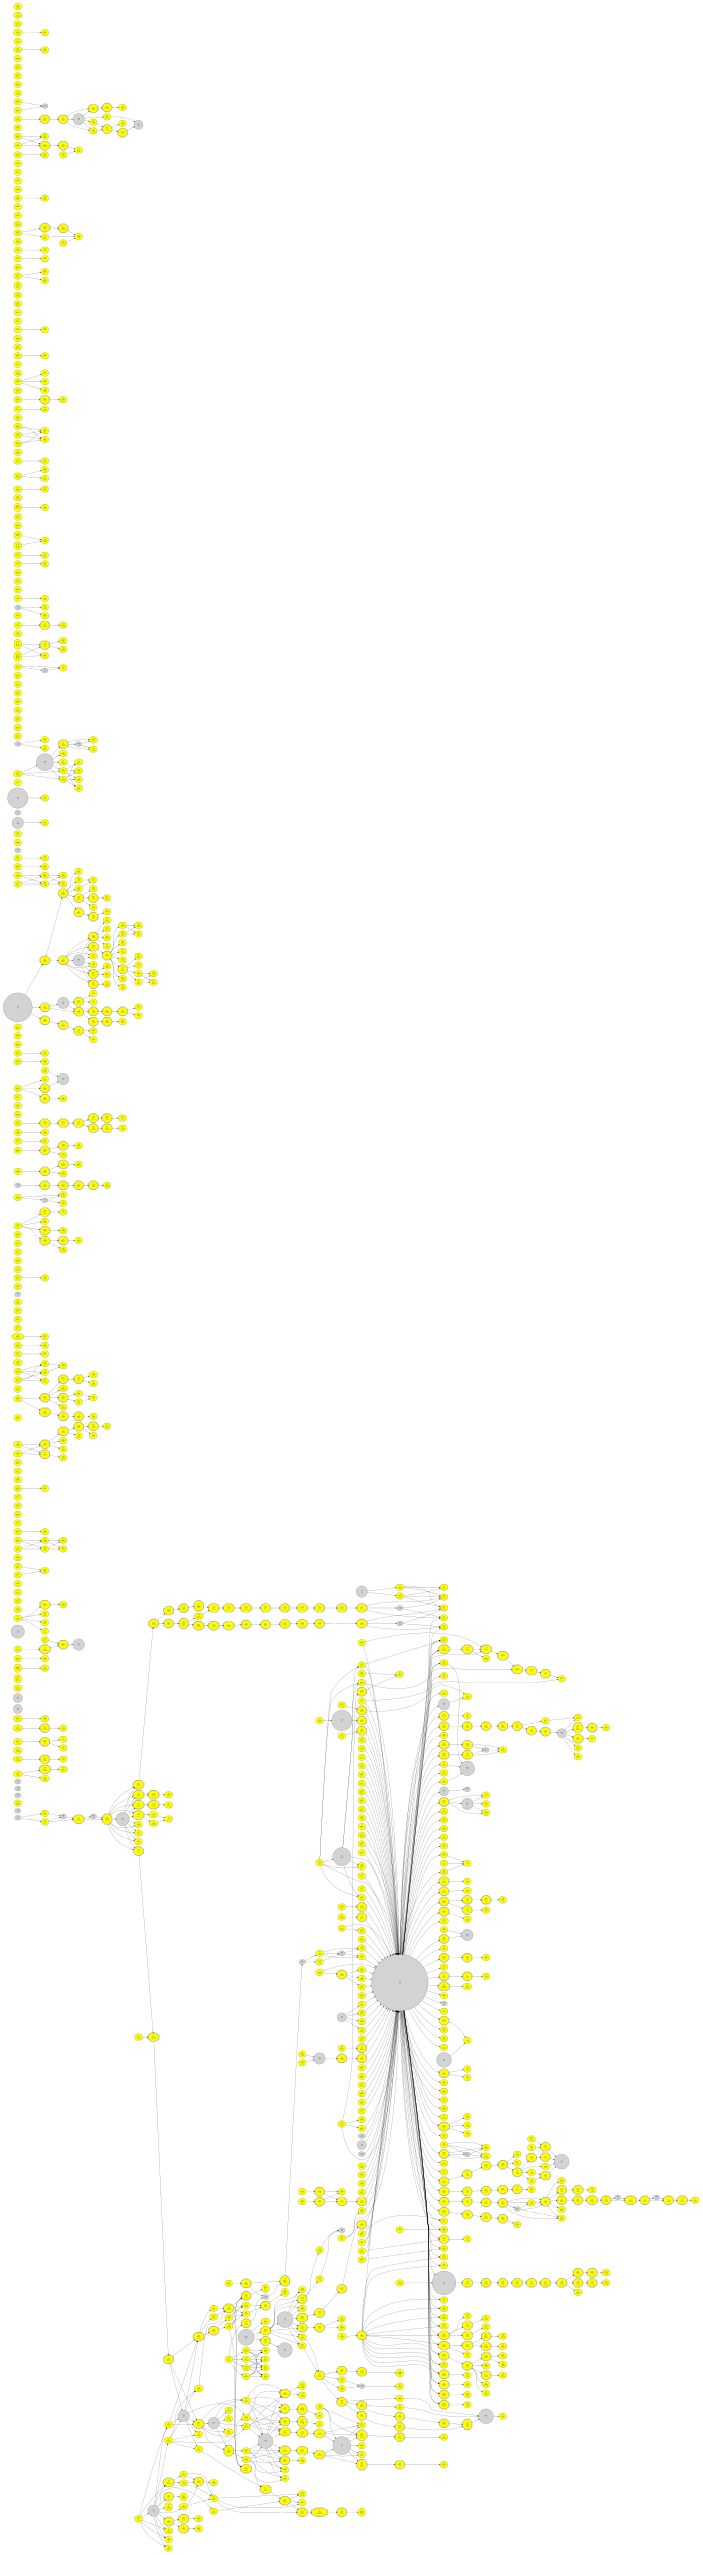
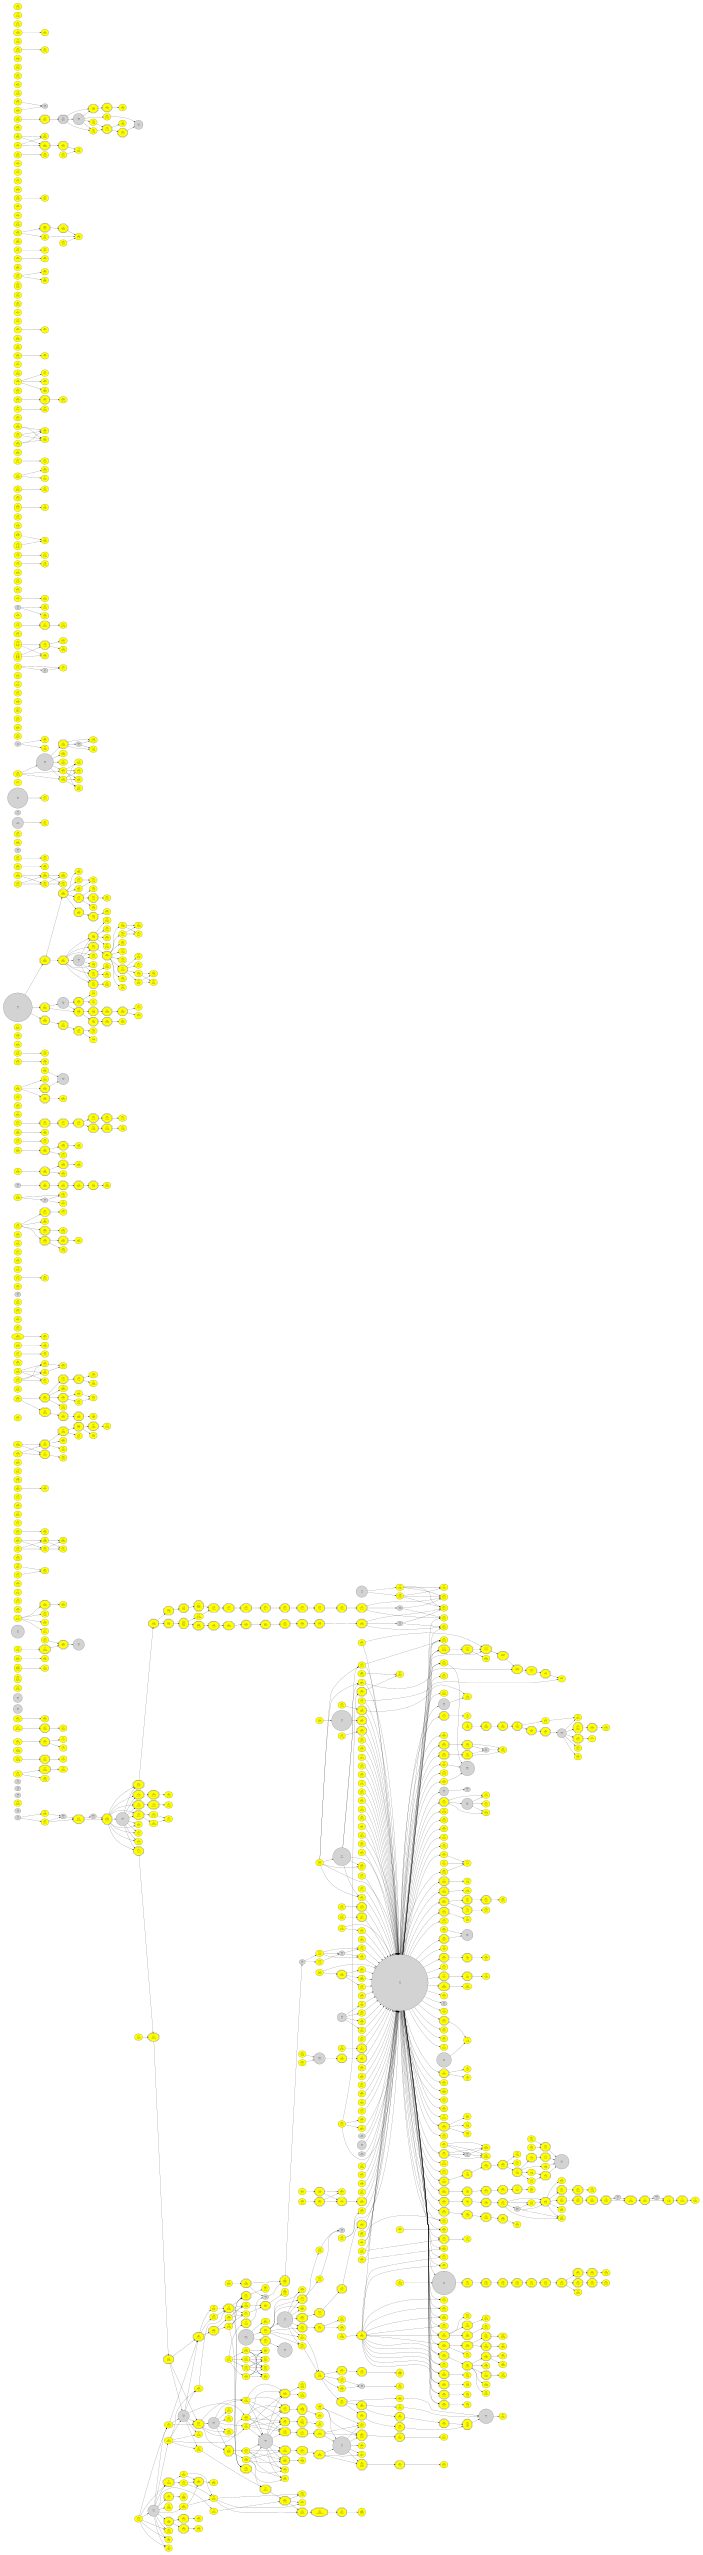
(63, 119) -> (63, 119)
(444, 1726) -> none
